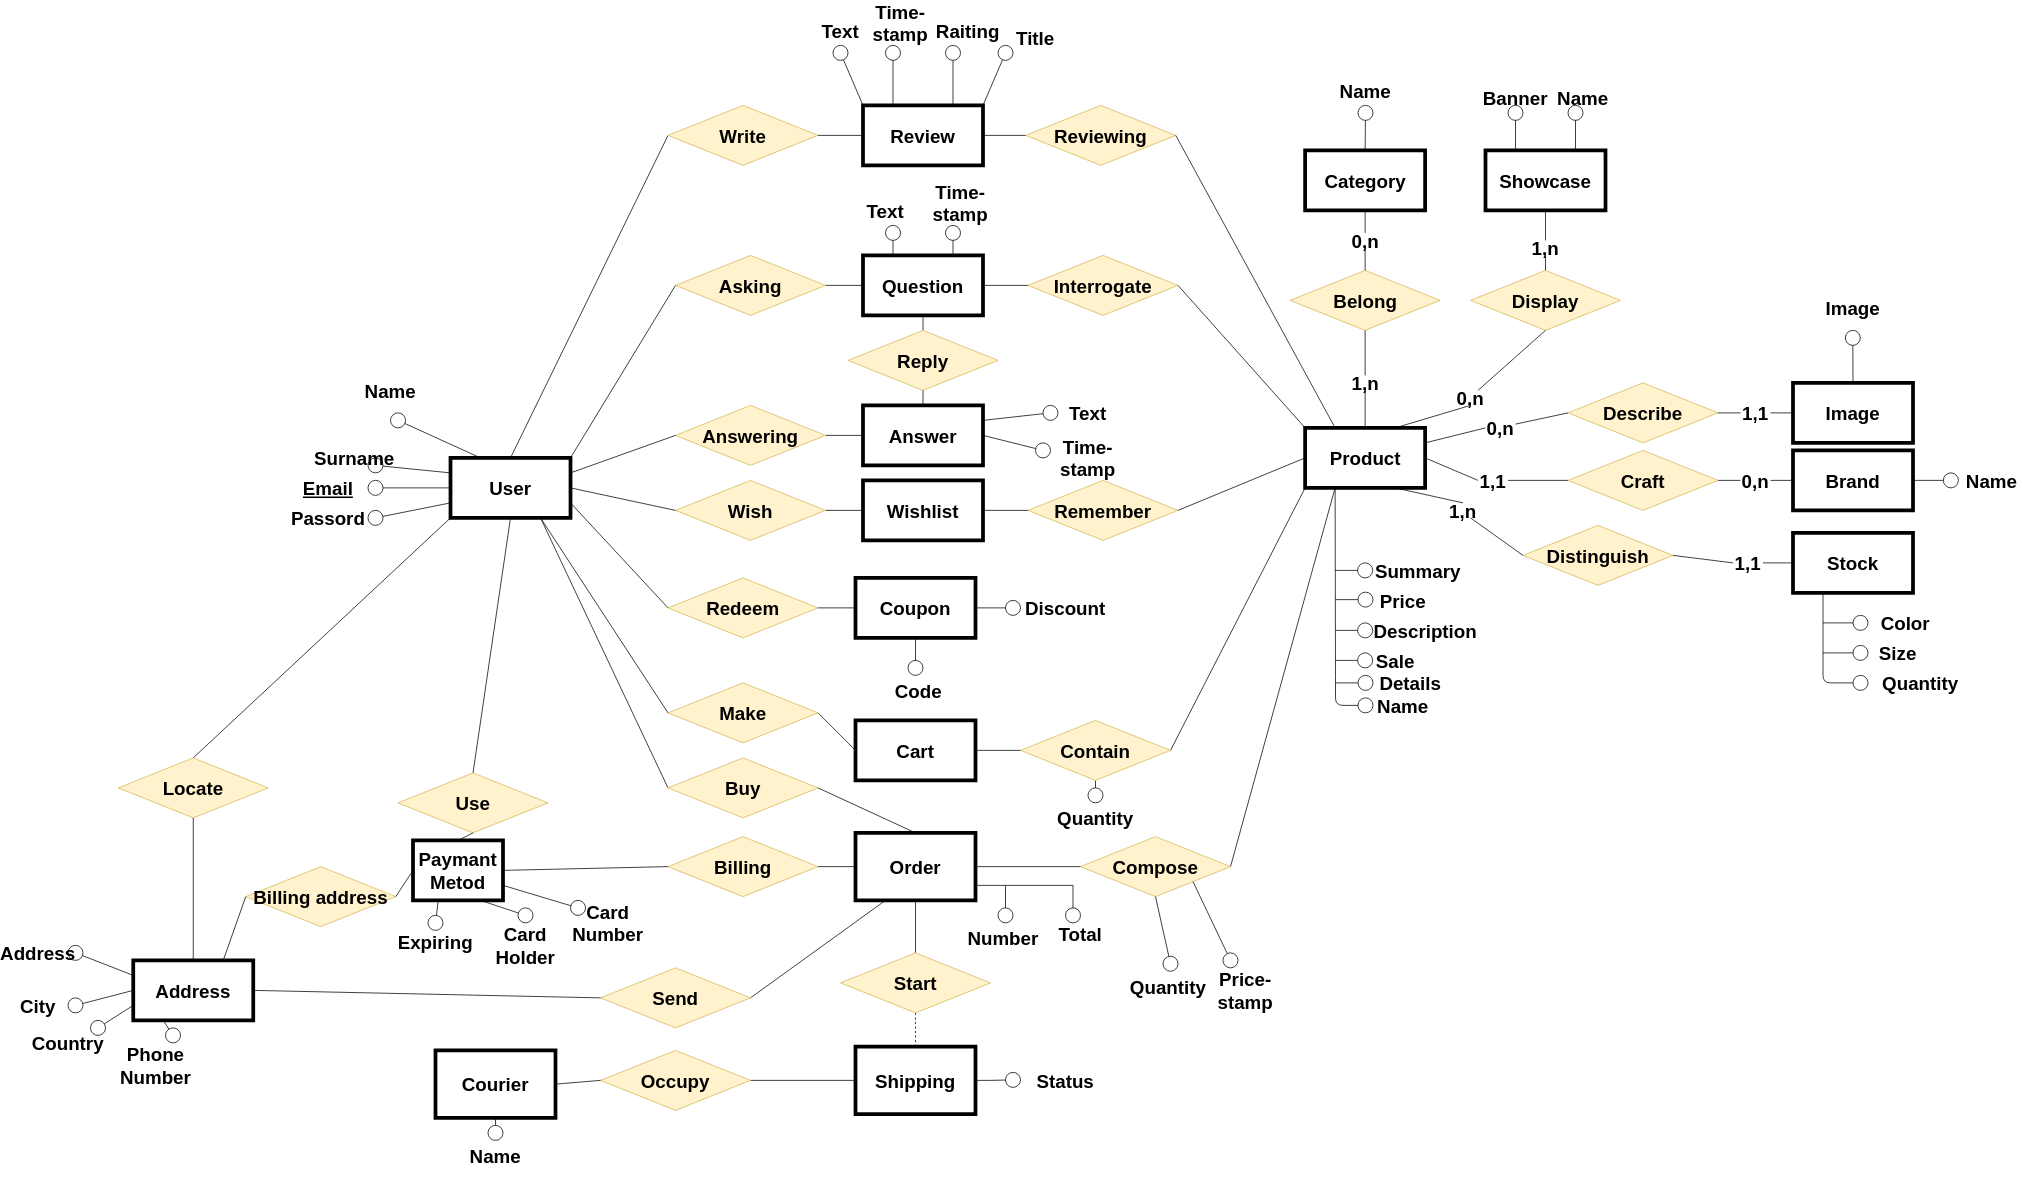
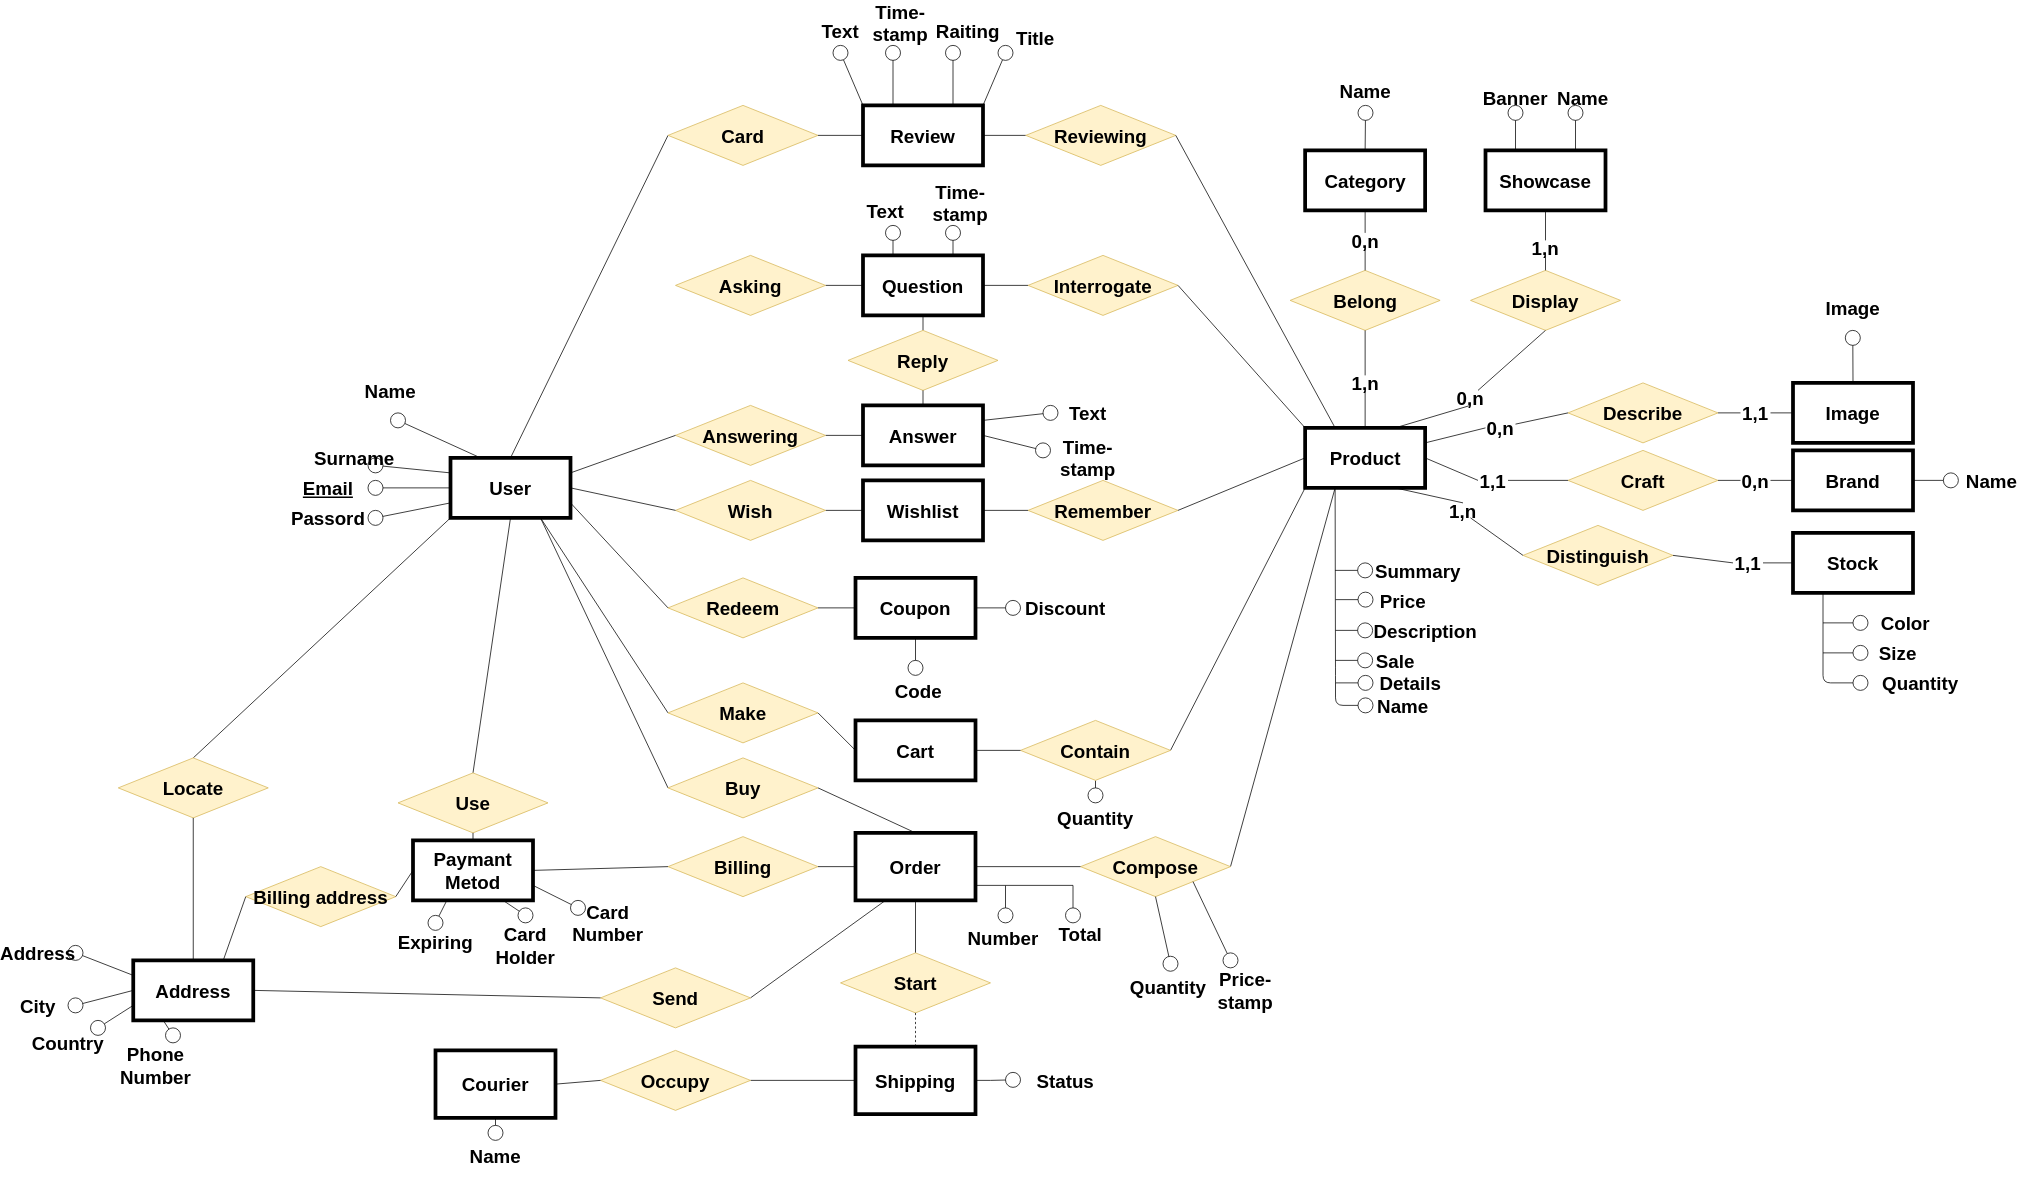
(743, 135) -> (743, 135)
(623, 371) -> none
(458, 870) -> (473, 870)
